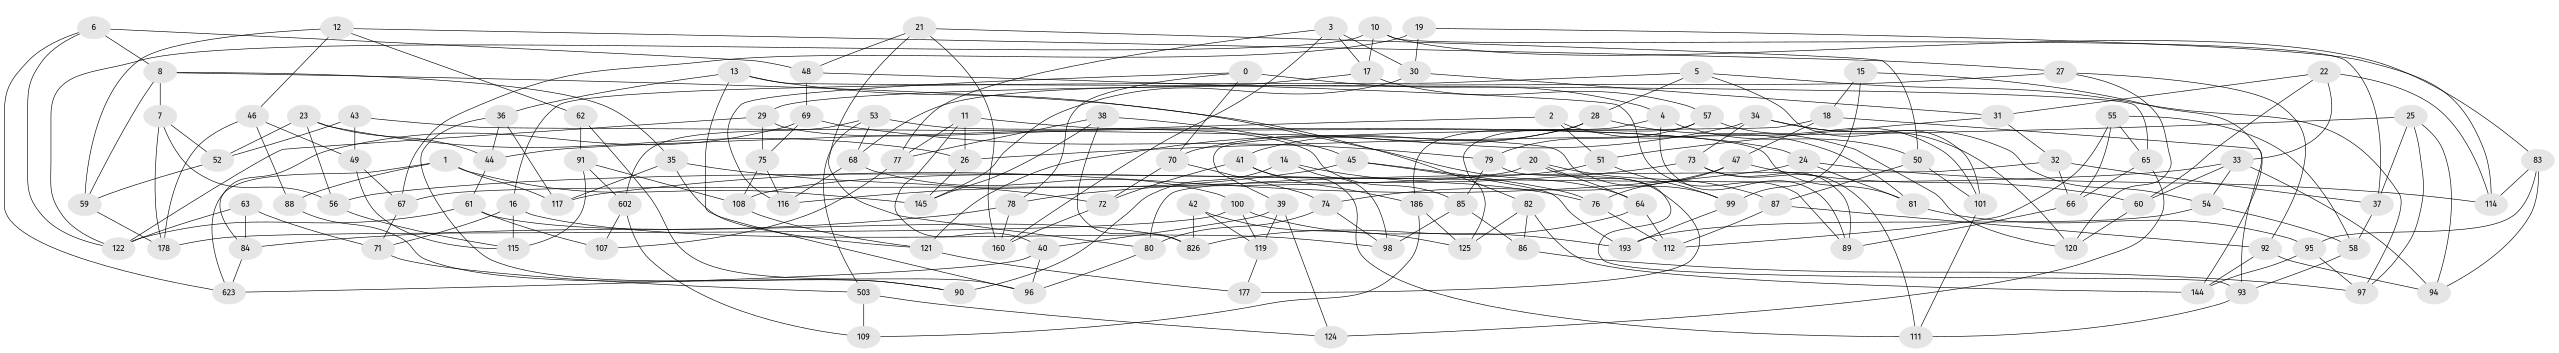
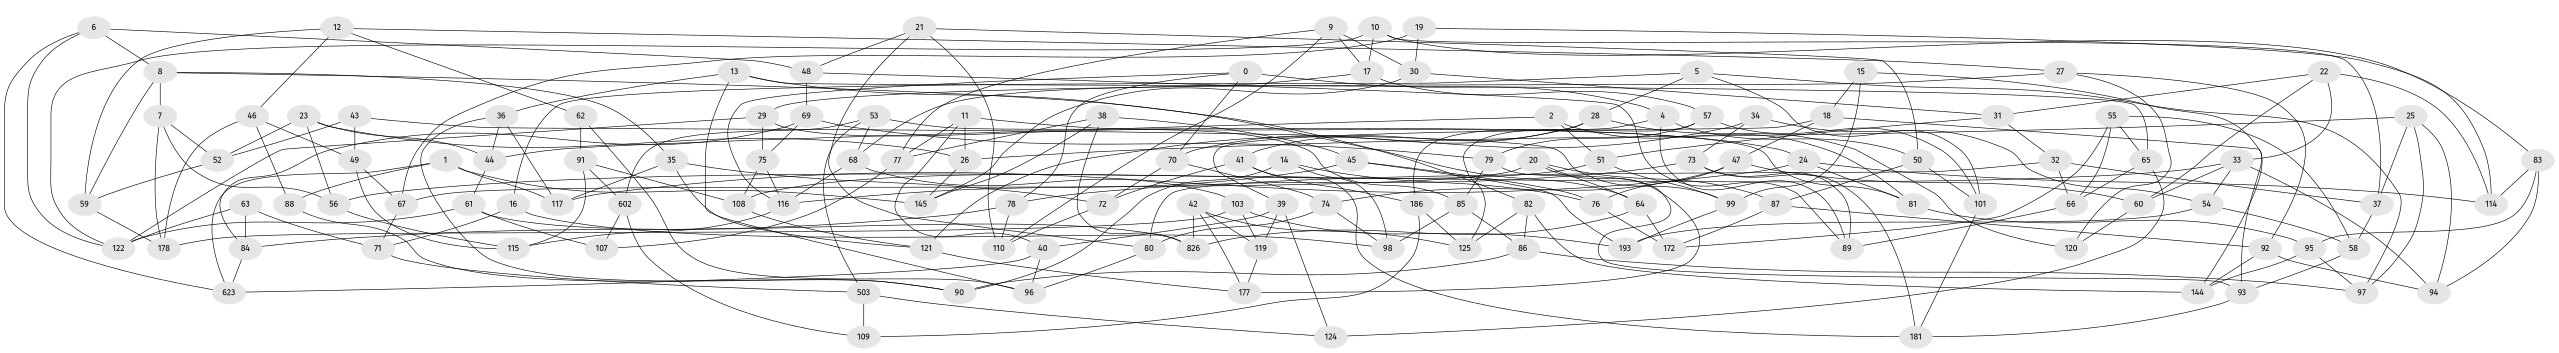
(1331, 28) -> (1331, 28)
(1935, 140) -> none
(1238, 205) -> (1238, 205)
(513, 227) -> (590, 237)
none -> (1221, 248)
(999, 249) -> (999, 249)
(1669, 249) -> (1669, 249)
none -> (1242, 273)
(1916, 337) -> (1916, 337)
